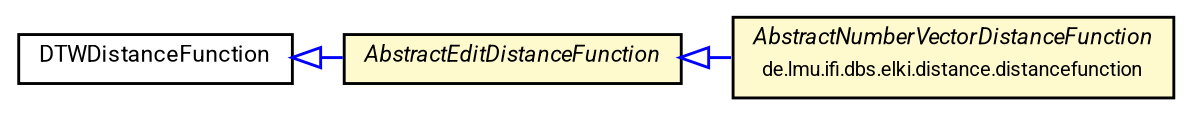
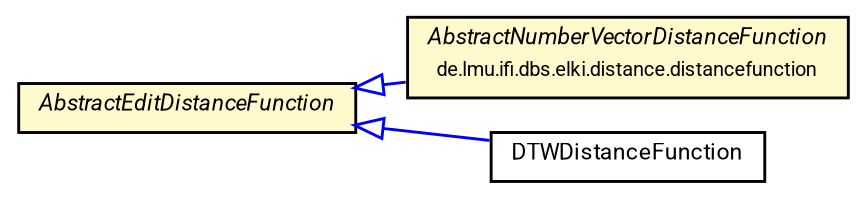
(332, 58) -> (437, 135)
